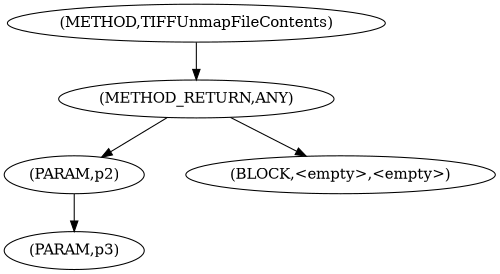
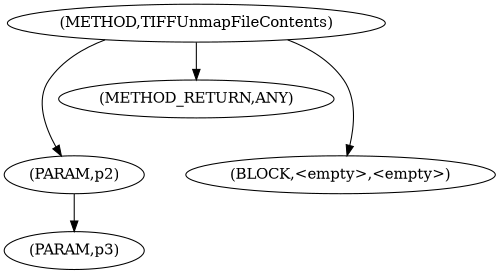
(264, 134) -> (343, 79)
(139, 135) -> (49, 80)
